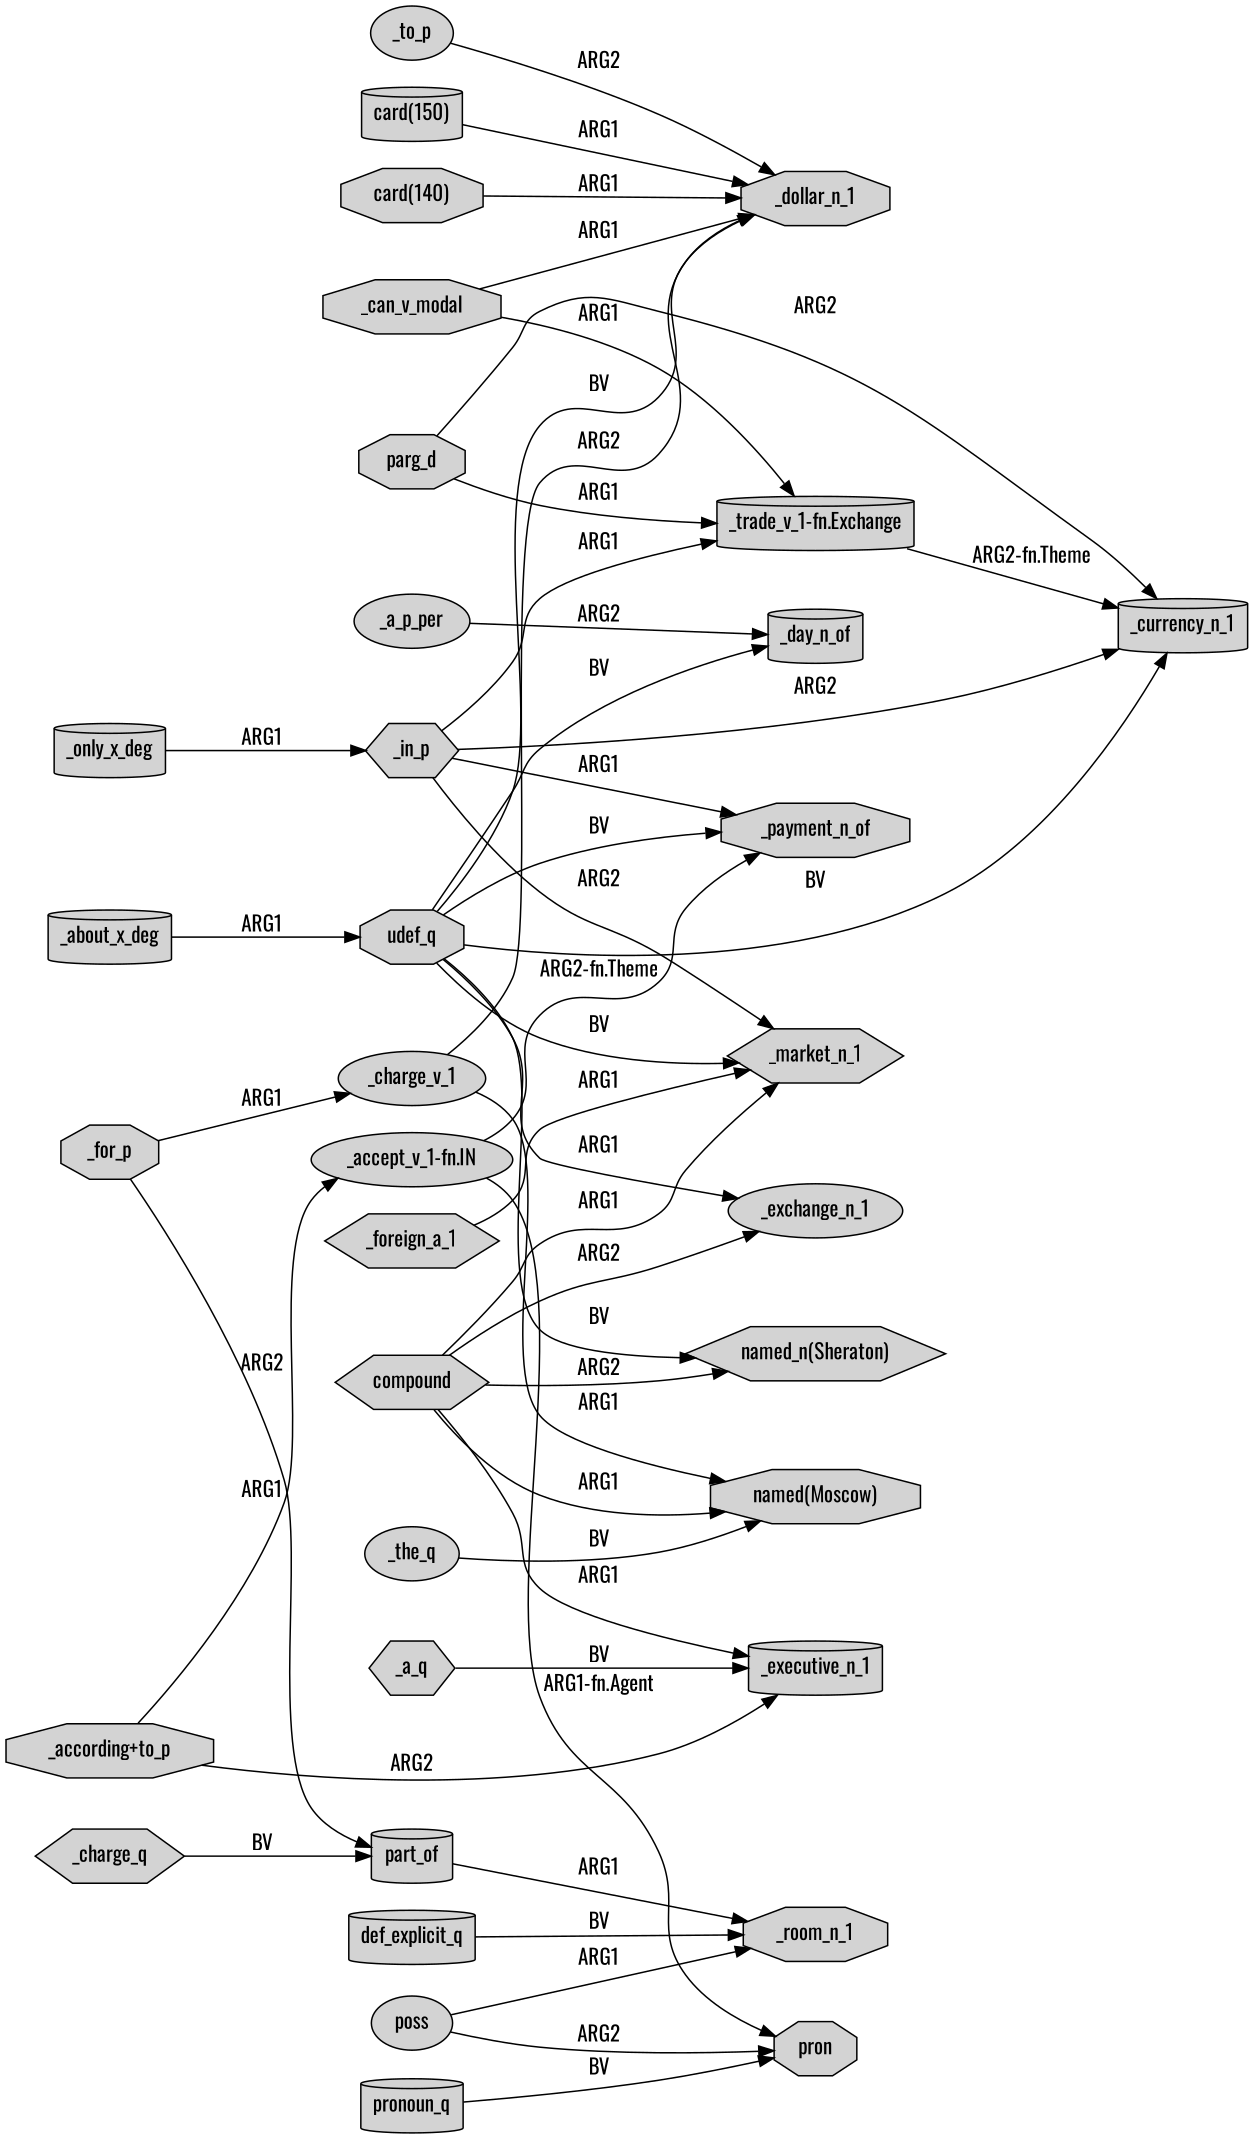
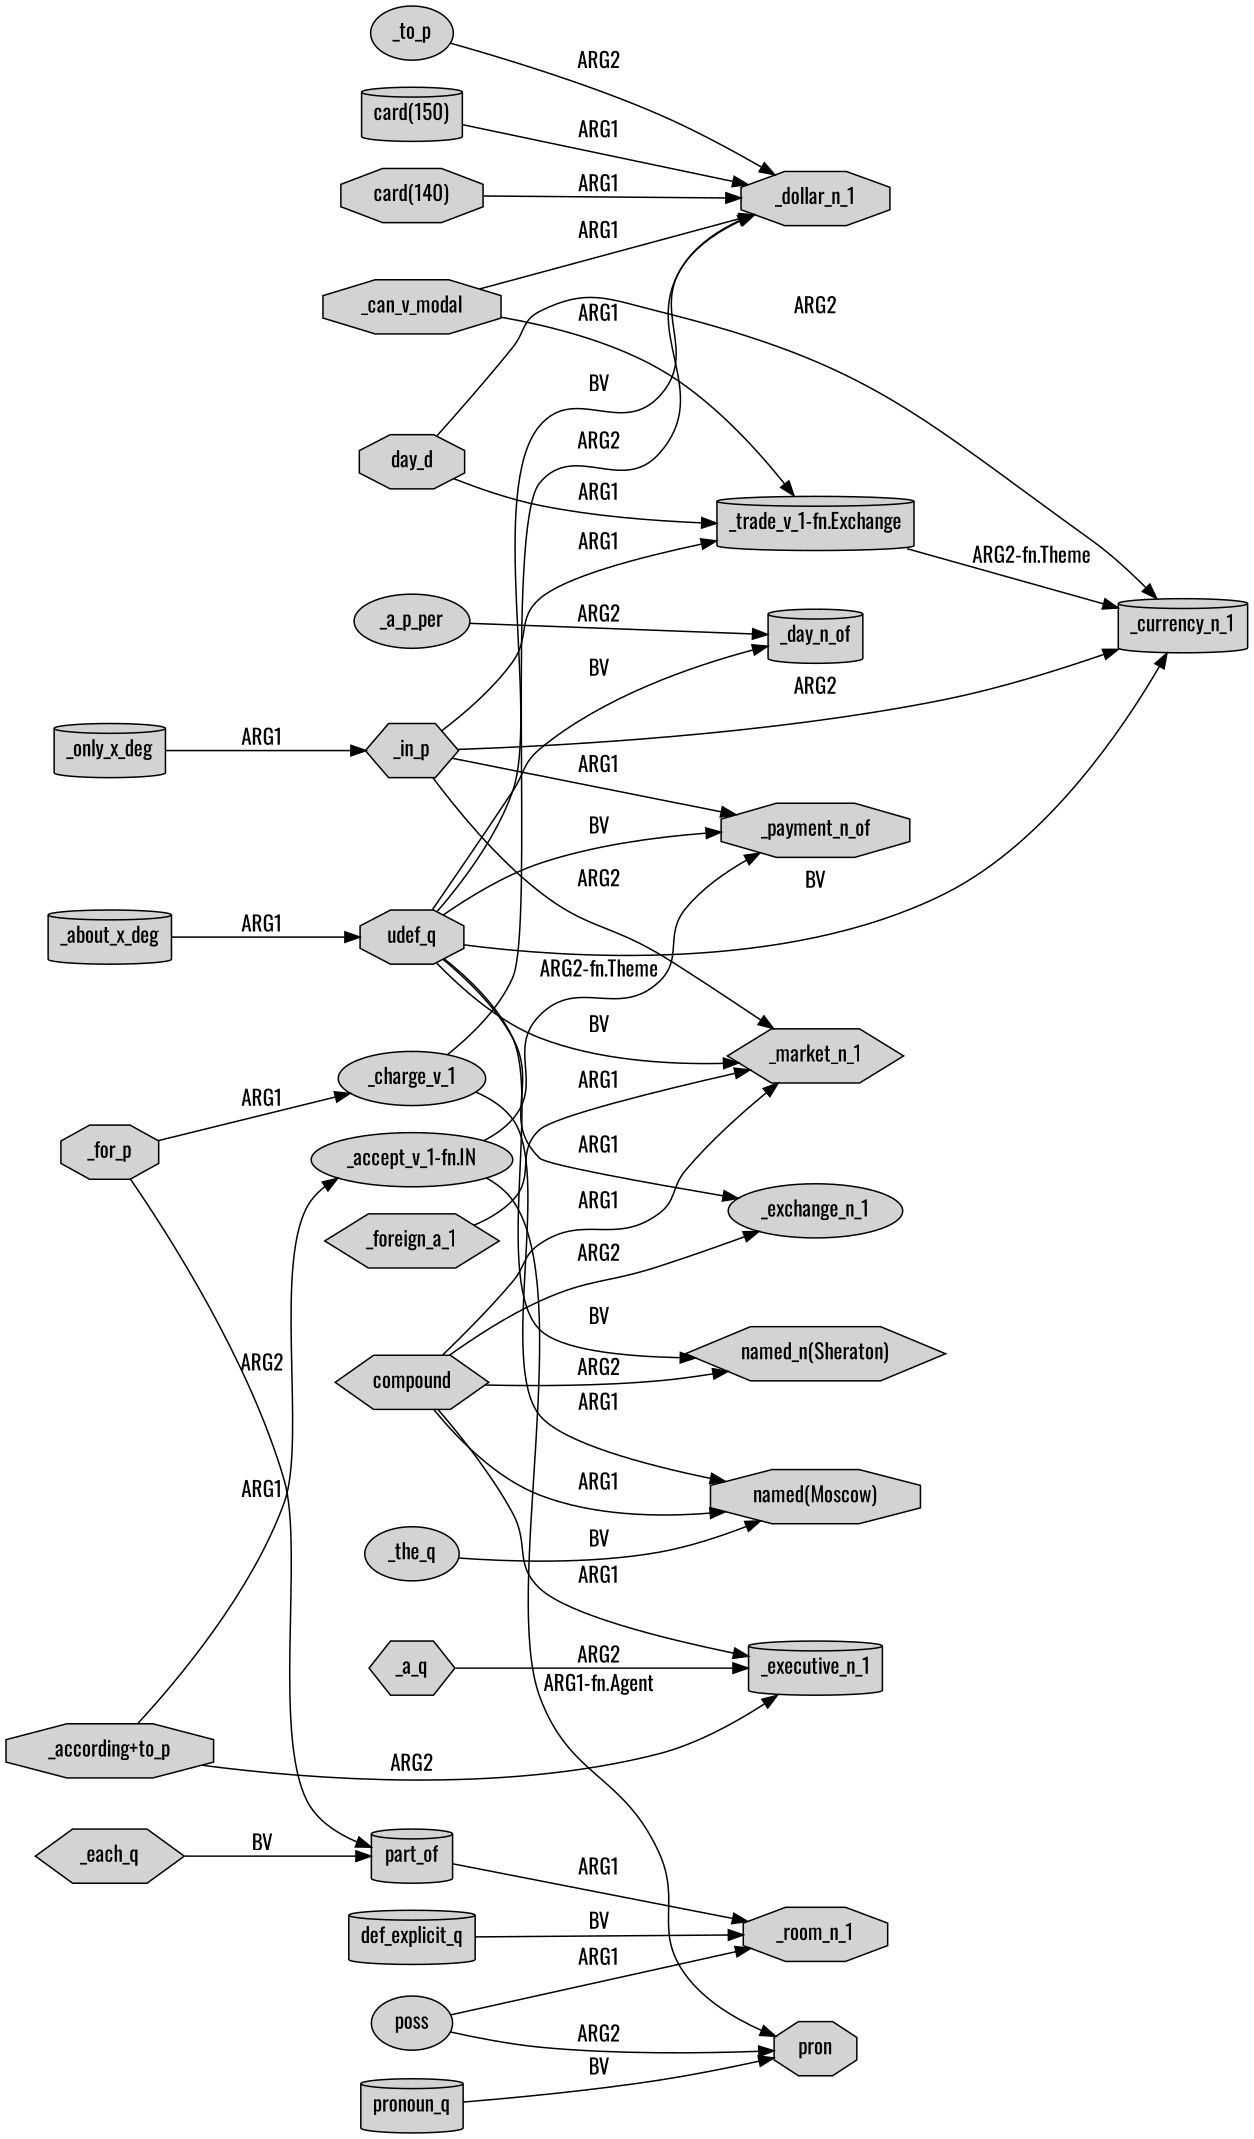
(412, 462) -> (412, 462)
(599, 1657) -> (599, 1657)
(110, 1856) -> (110, 1856)
